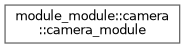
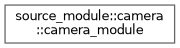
(92, 24) -> (90, 24)
